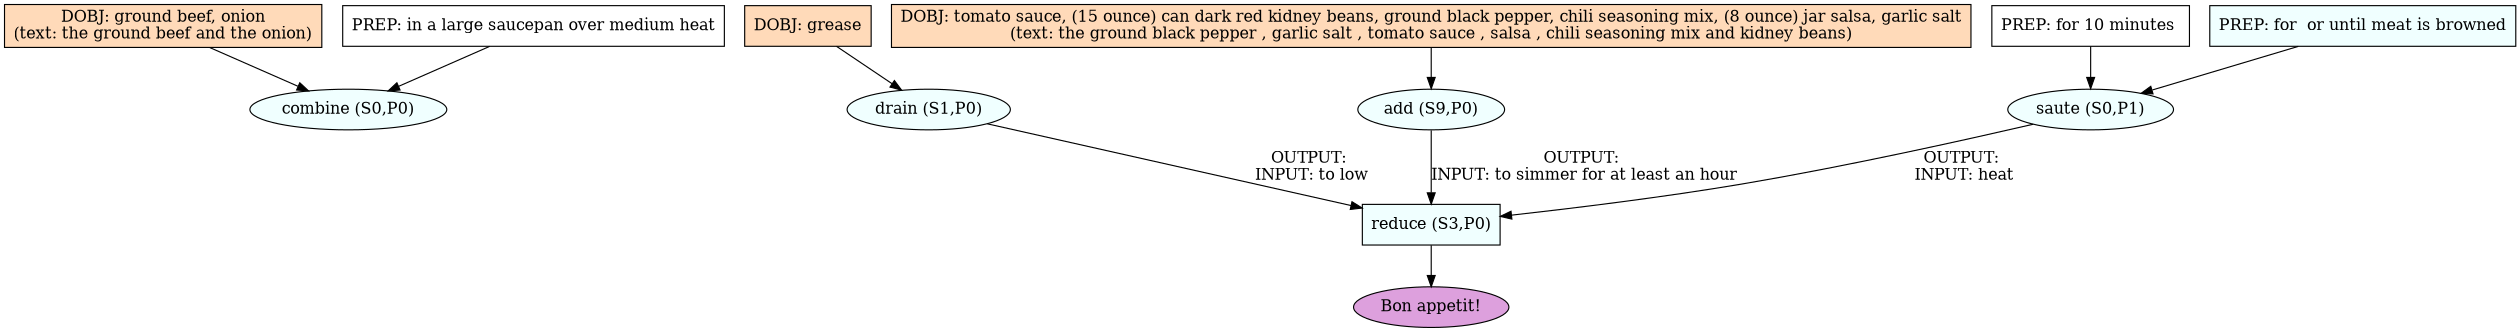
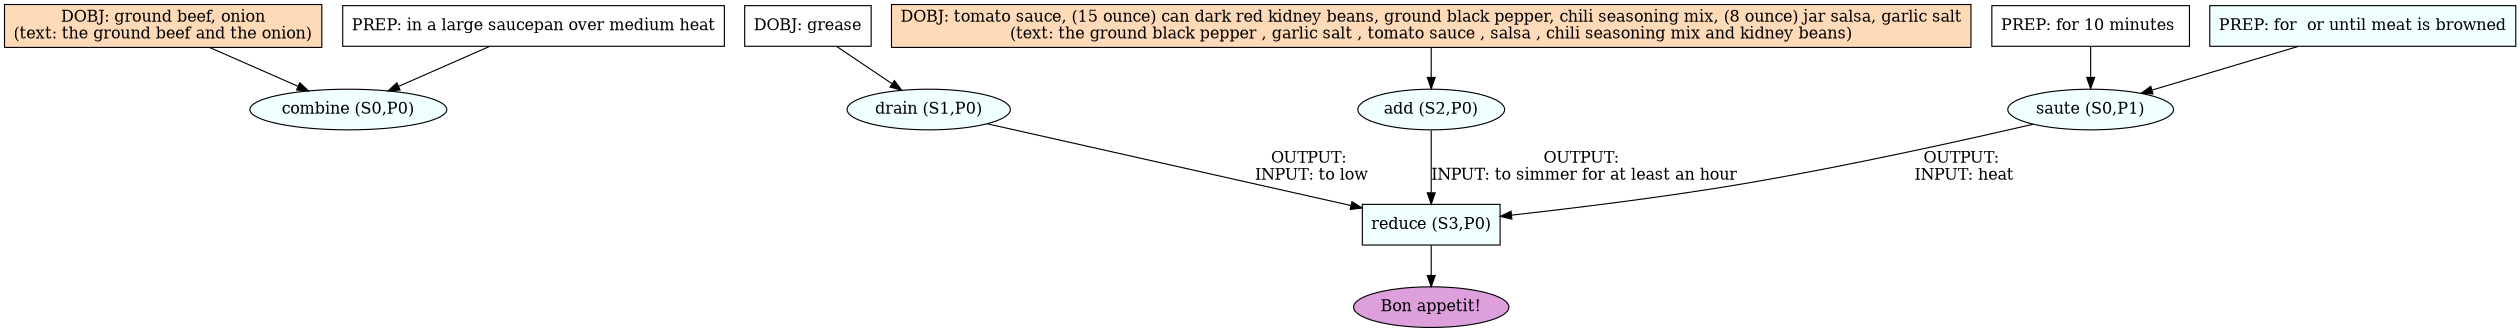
(808, 26) -> (808, 26)
(1431, 110) -> (1431, 110)
